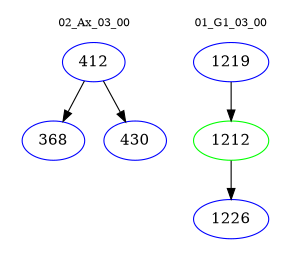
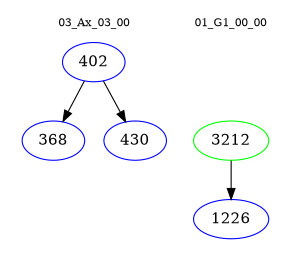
(94, 23) -> (94, 23)
(231, 23) -> (231, 23)
(94, 62) -> (94, 62)
(231, 62) -> none
(231, 141) -> (231, 141)
